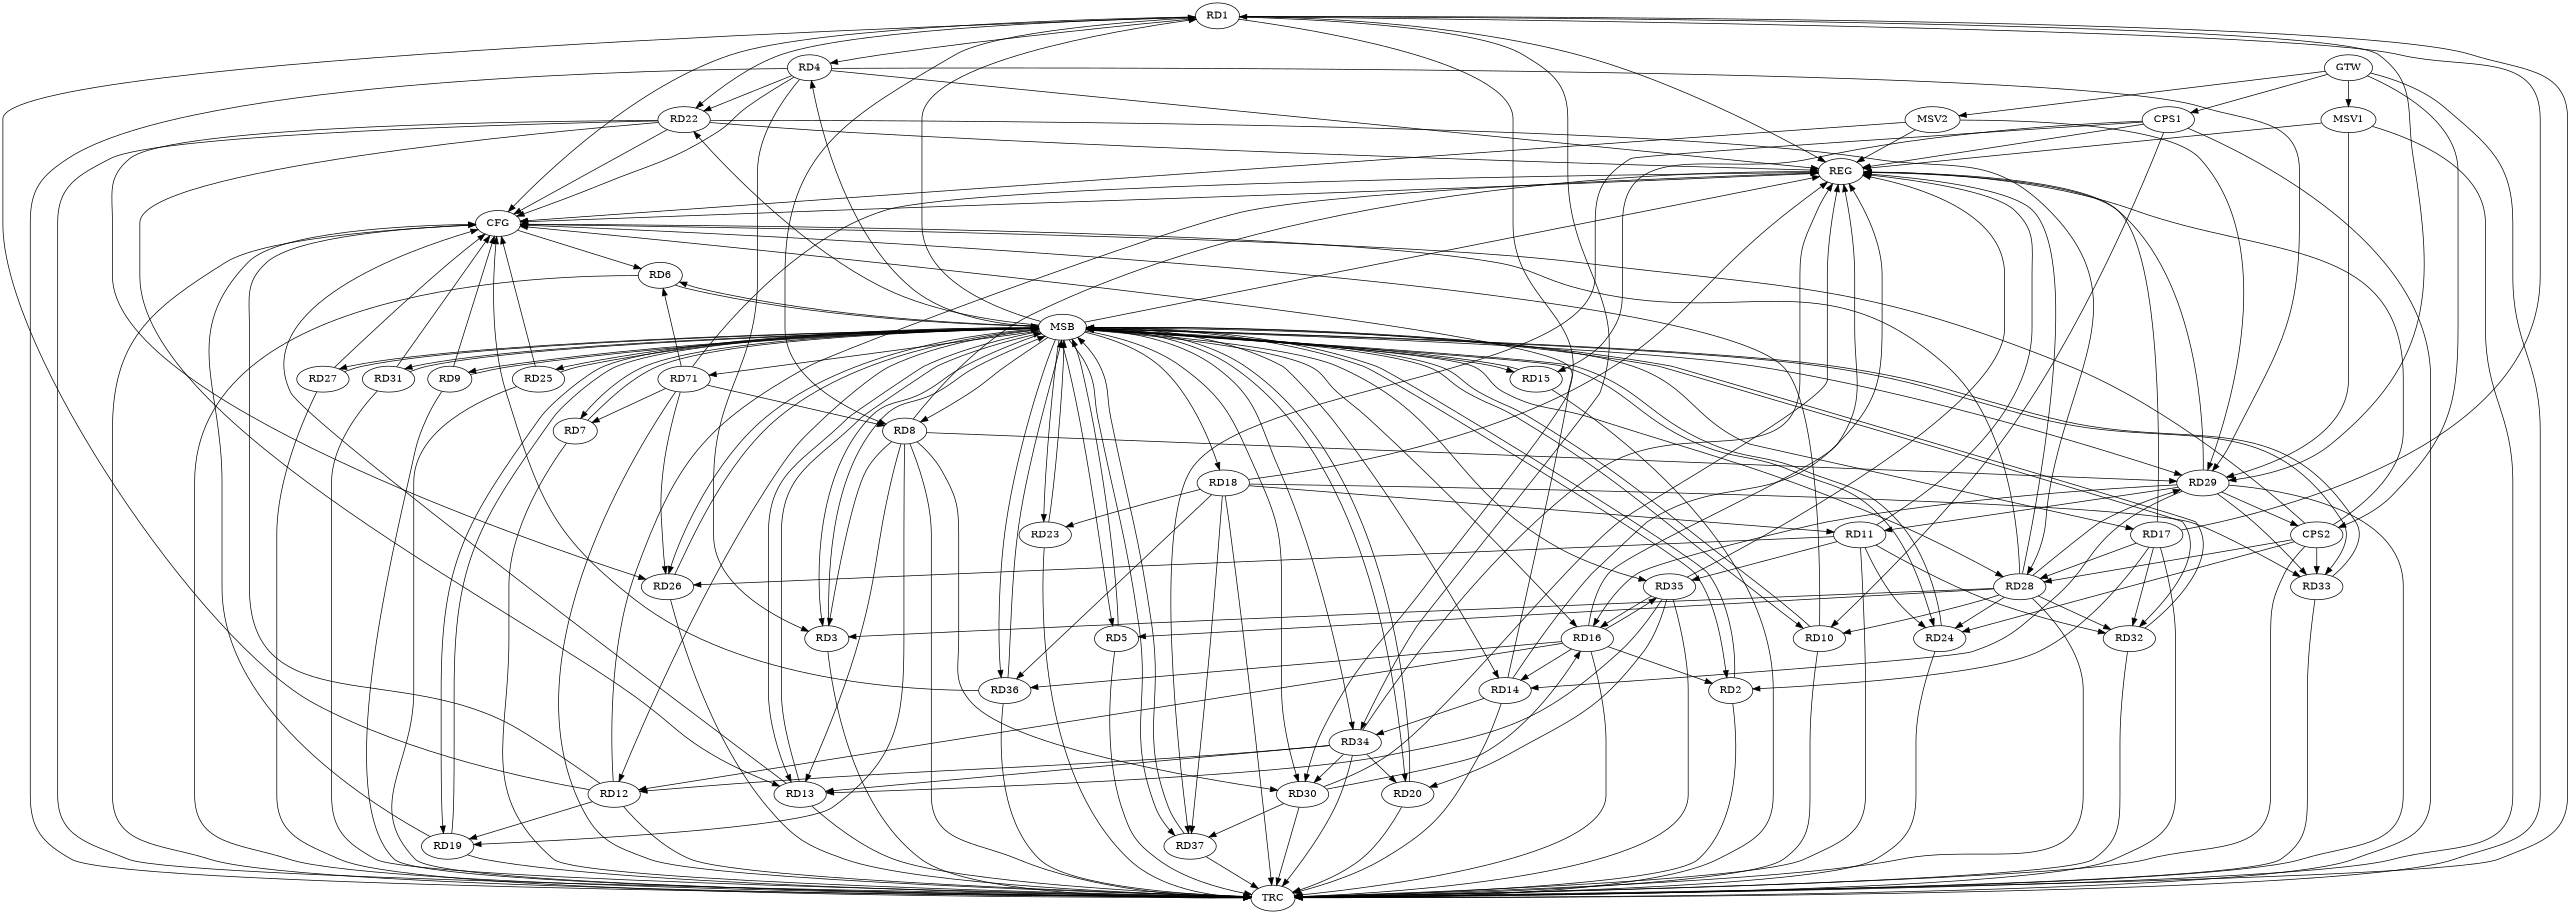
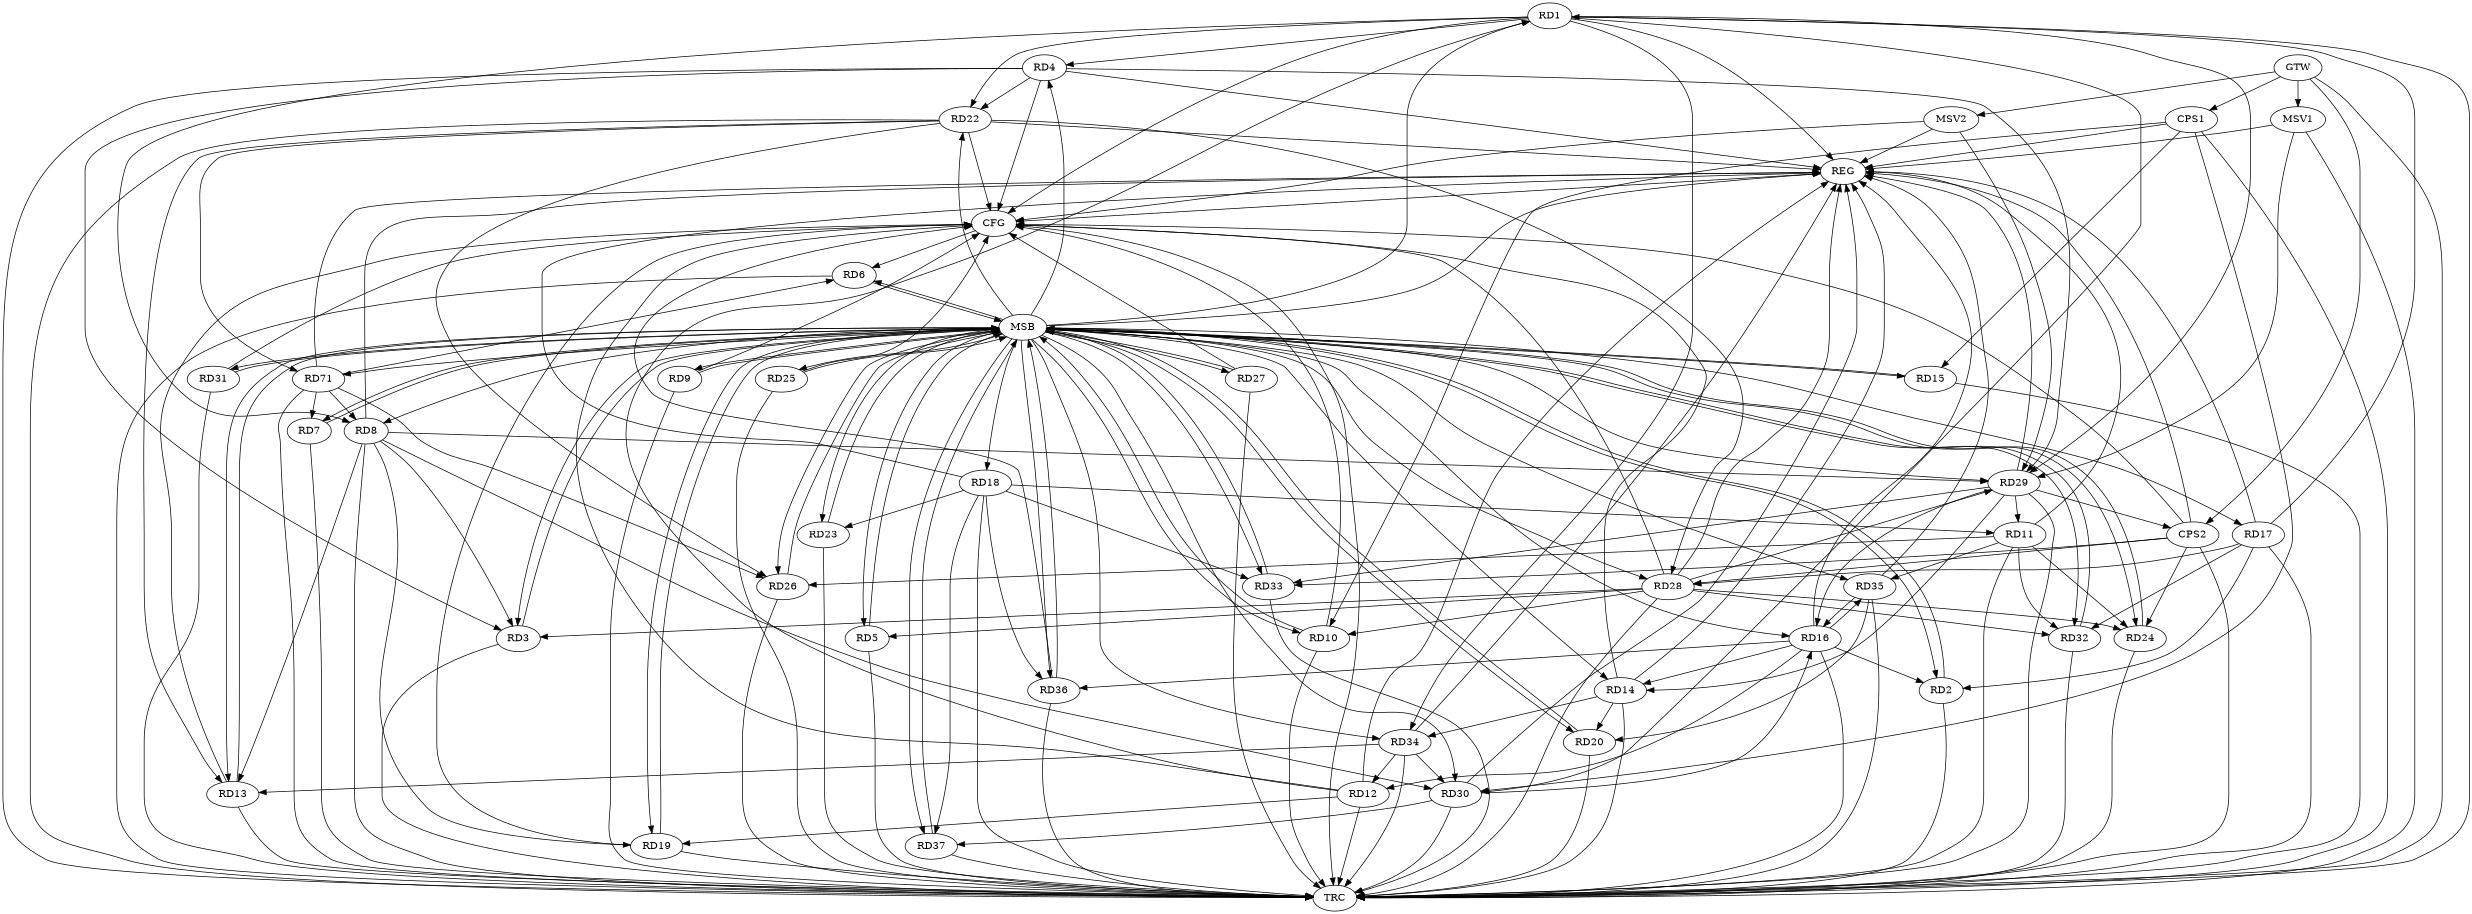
none -> (228, 156)
(1536, 338) -> (2156, 669)
(769, 485) -> none
(1379, 766) -> (1607, 713)
(1274, 770) -> none
